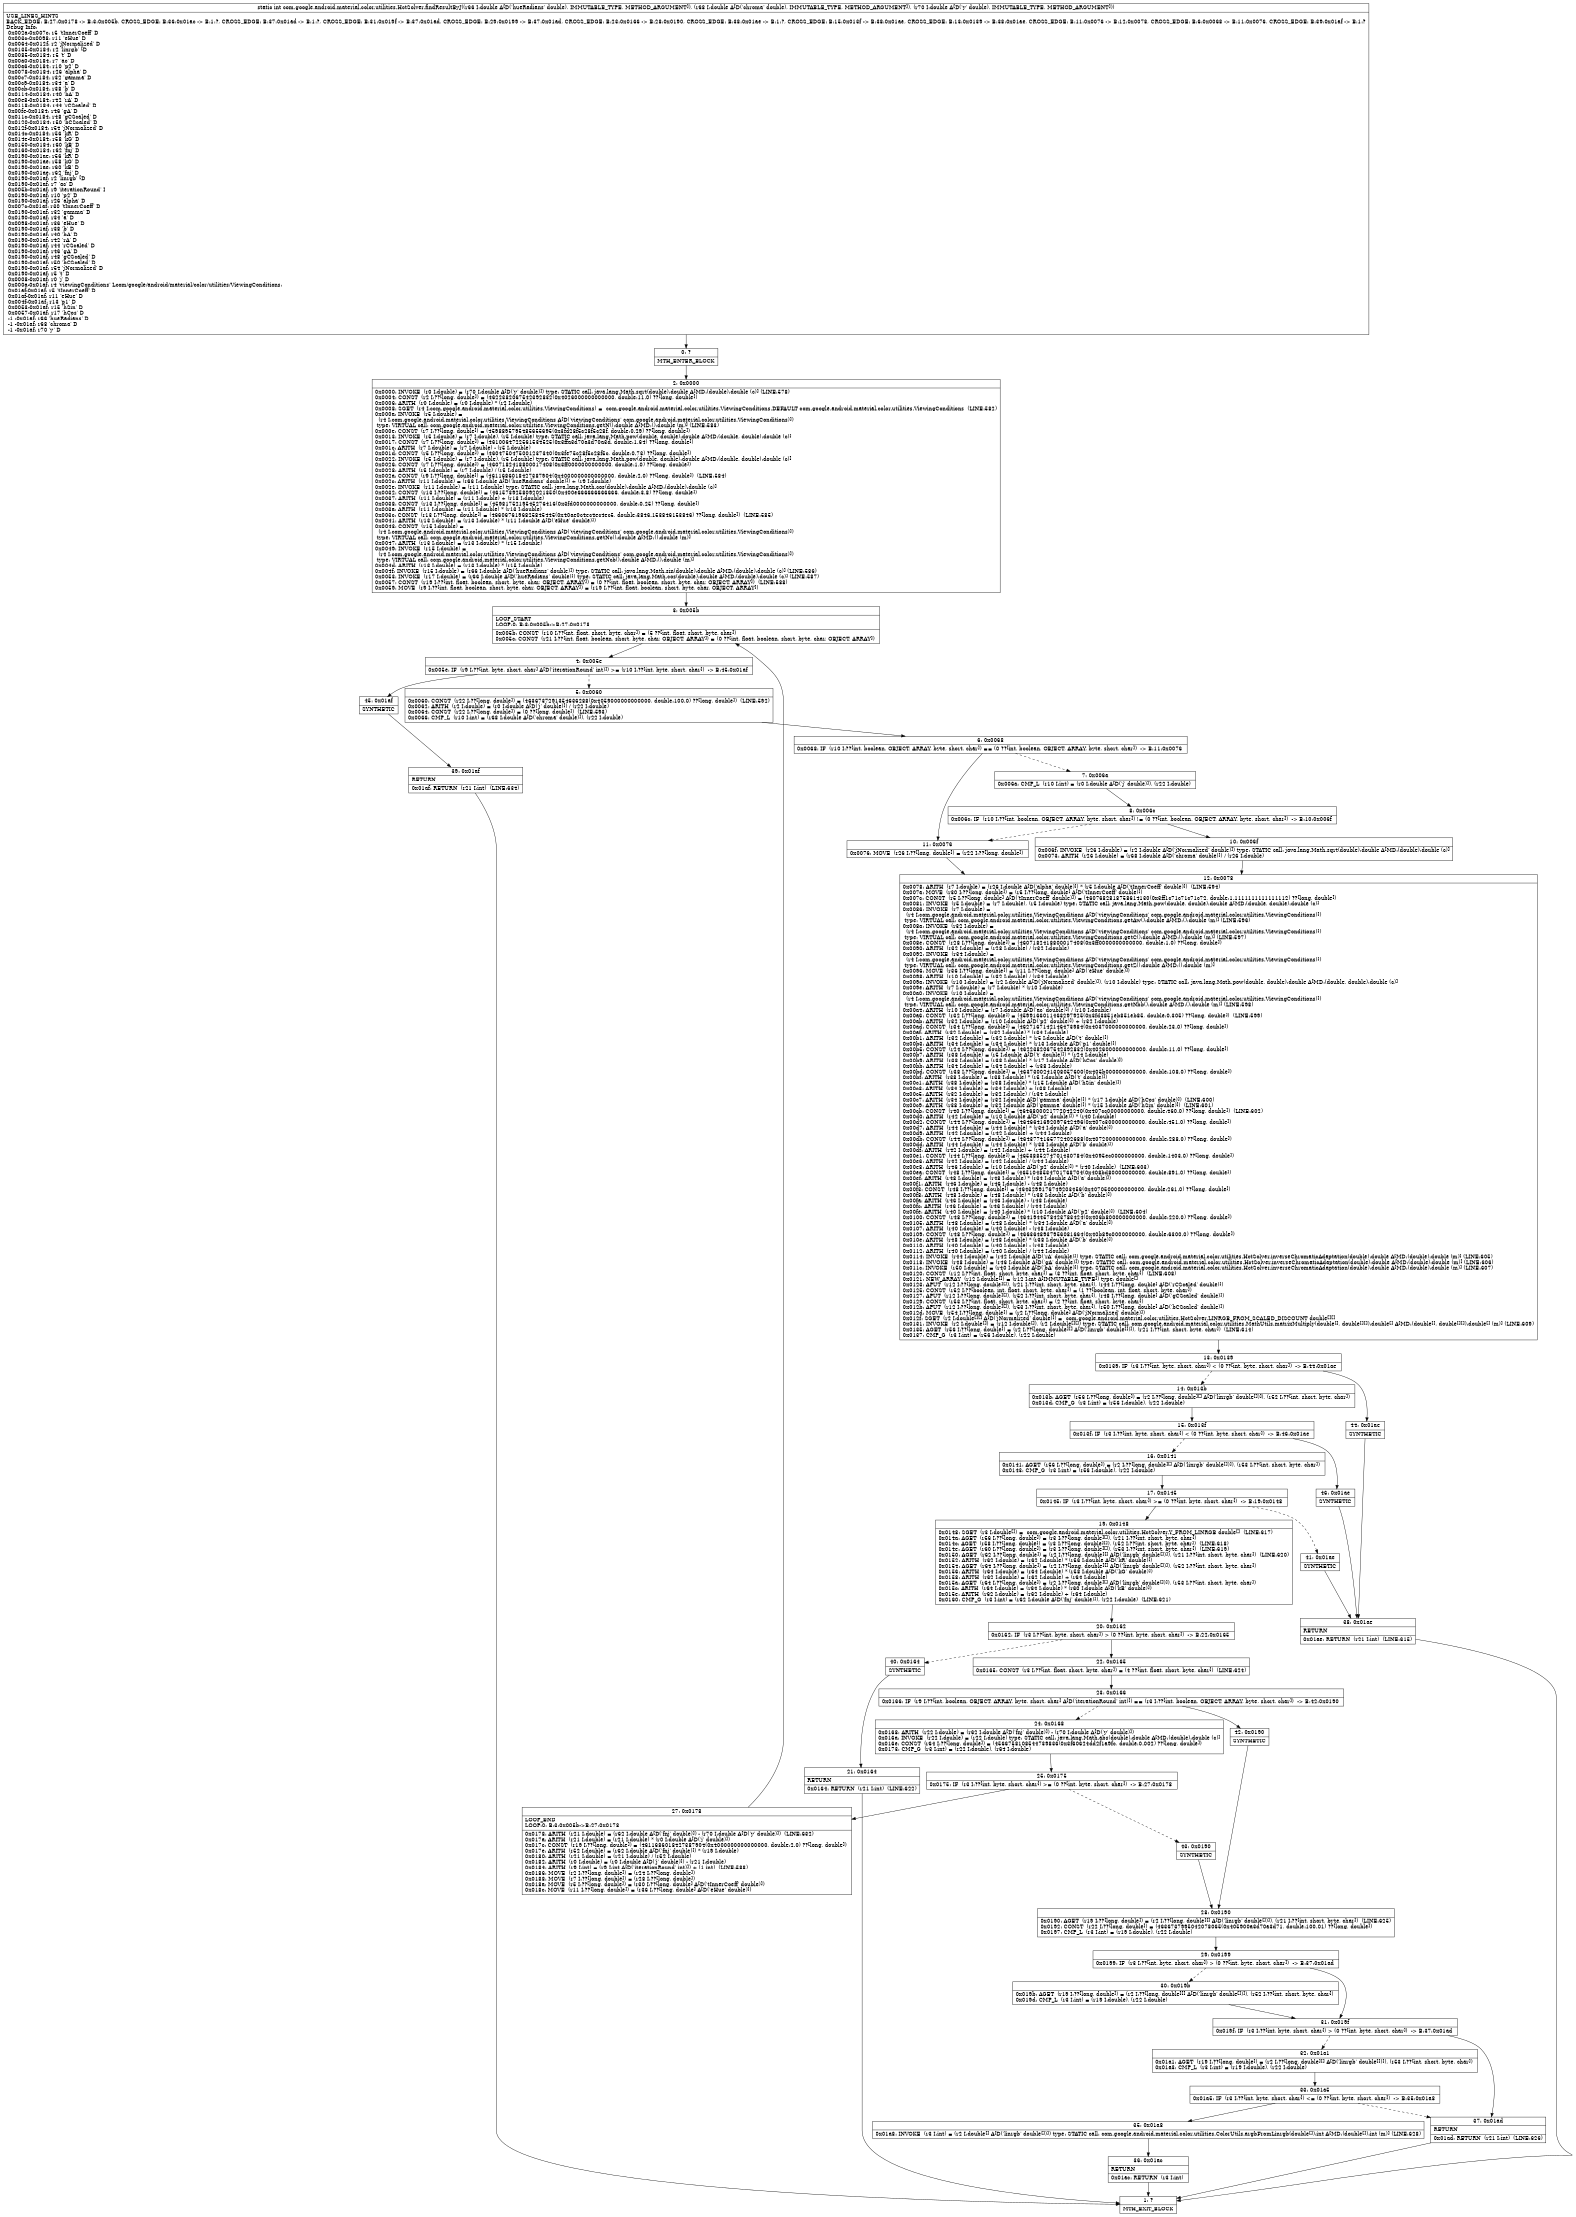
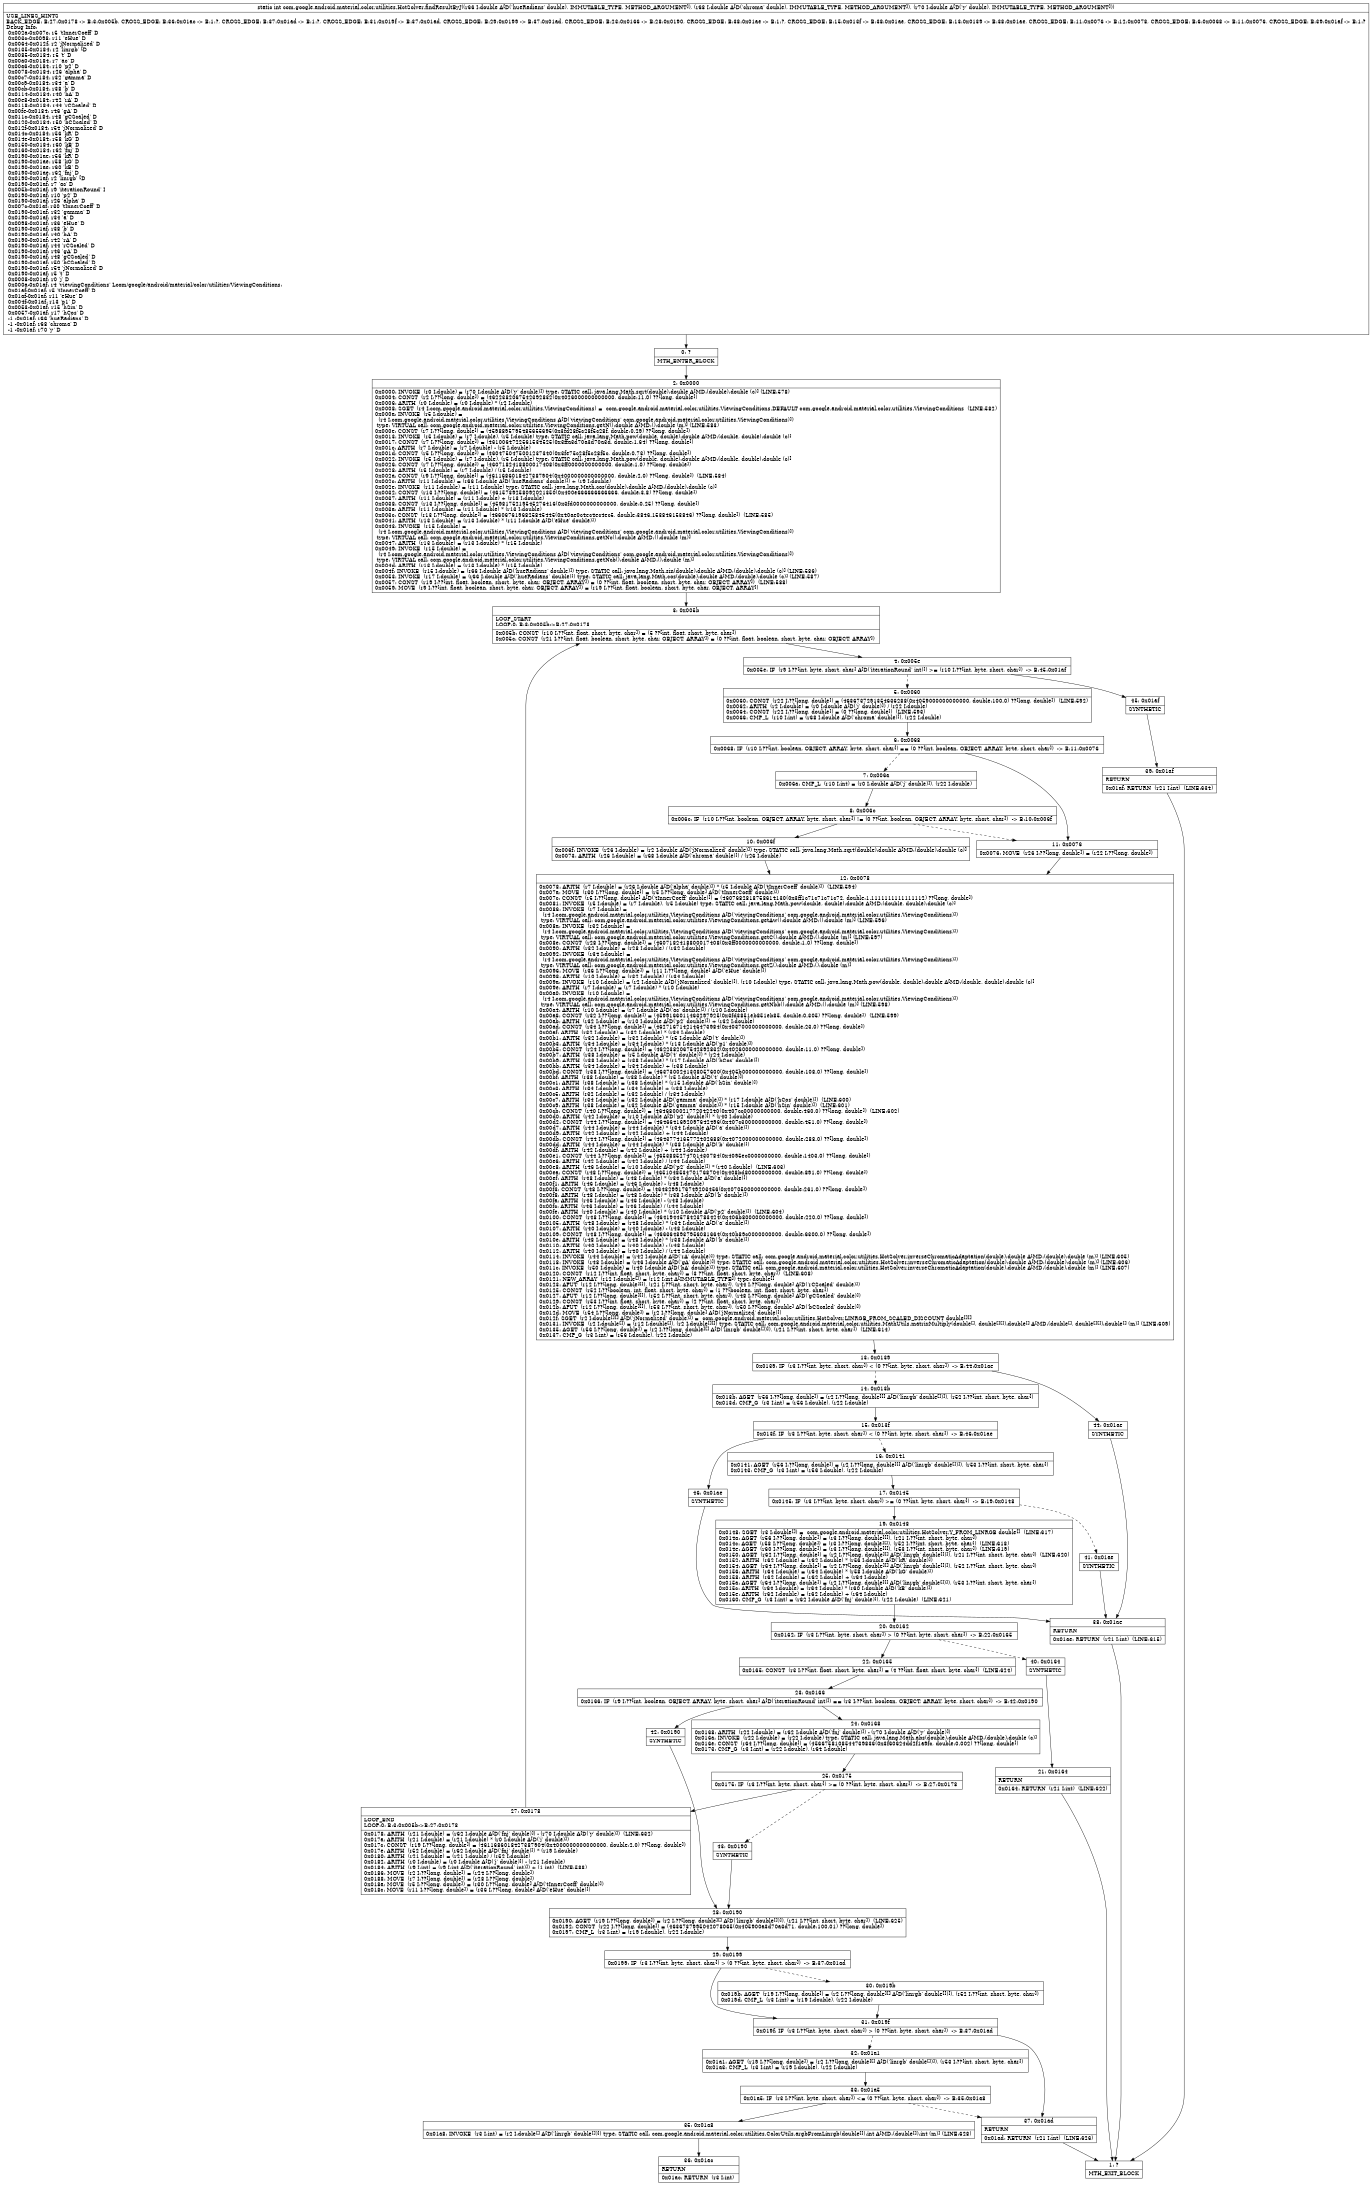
(420, 527) -> (422, 527)
(1089, 1712) -> (830, 1712)
(1148, 2187) -> none
